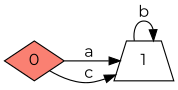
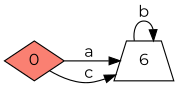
(144, 61) -> (144, 61)
